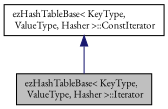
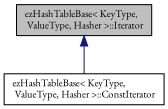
(84, 60) -> (84, 60)
